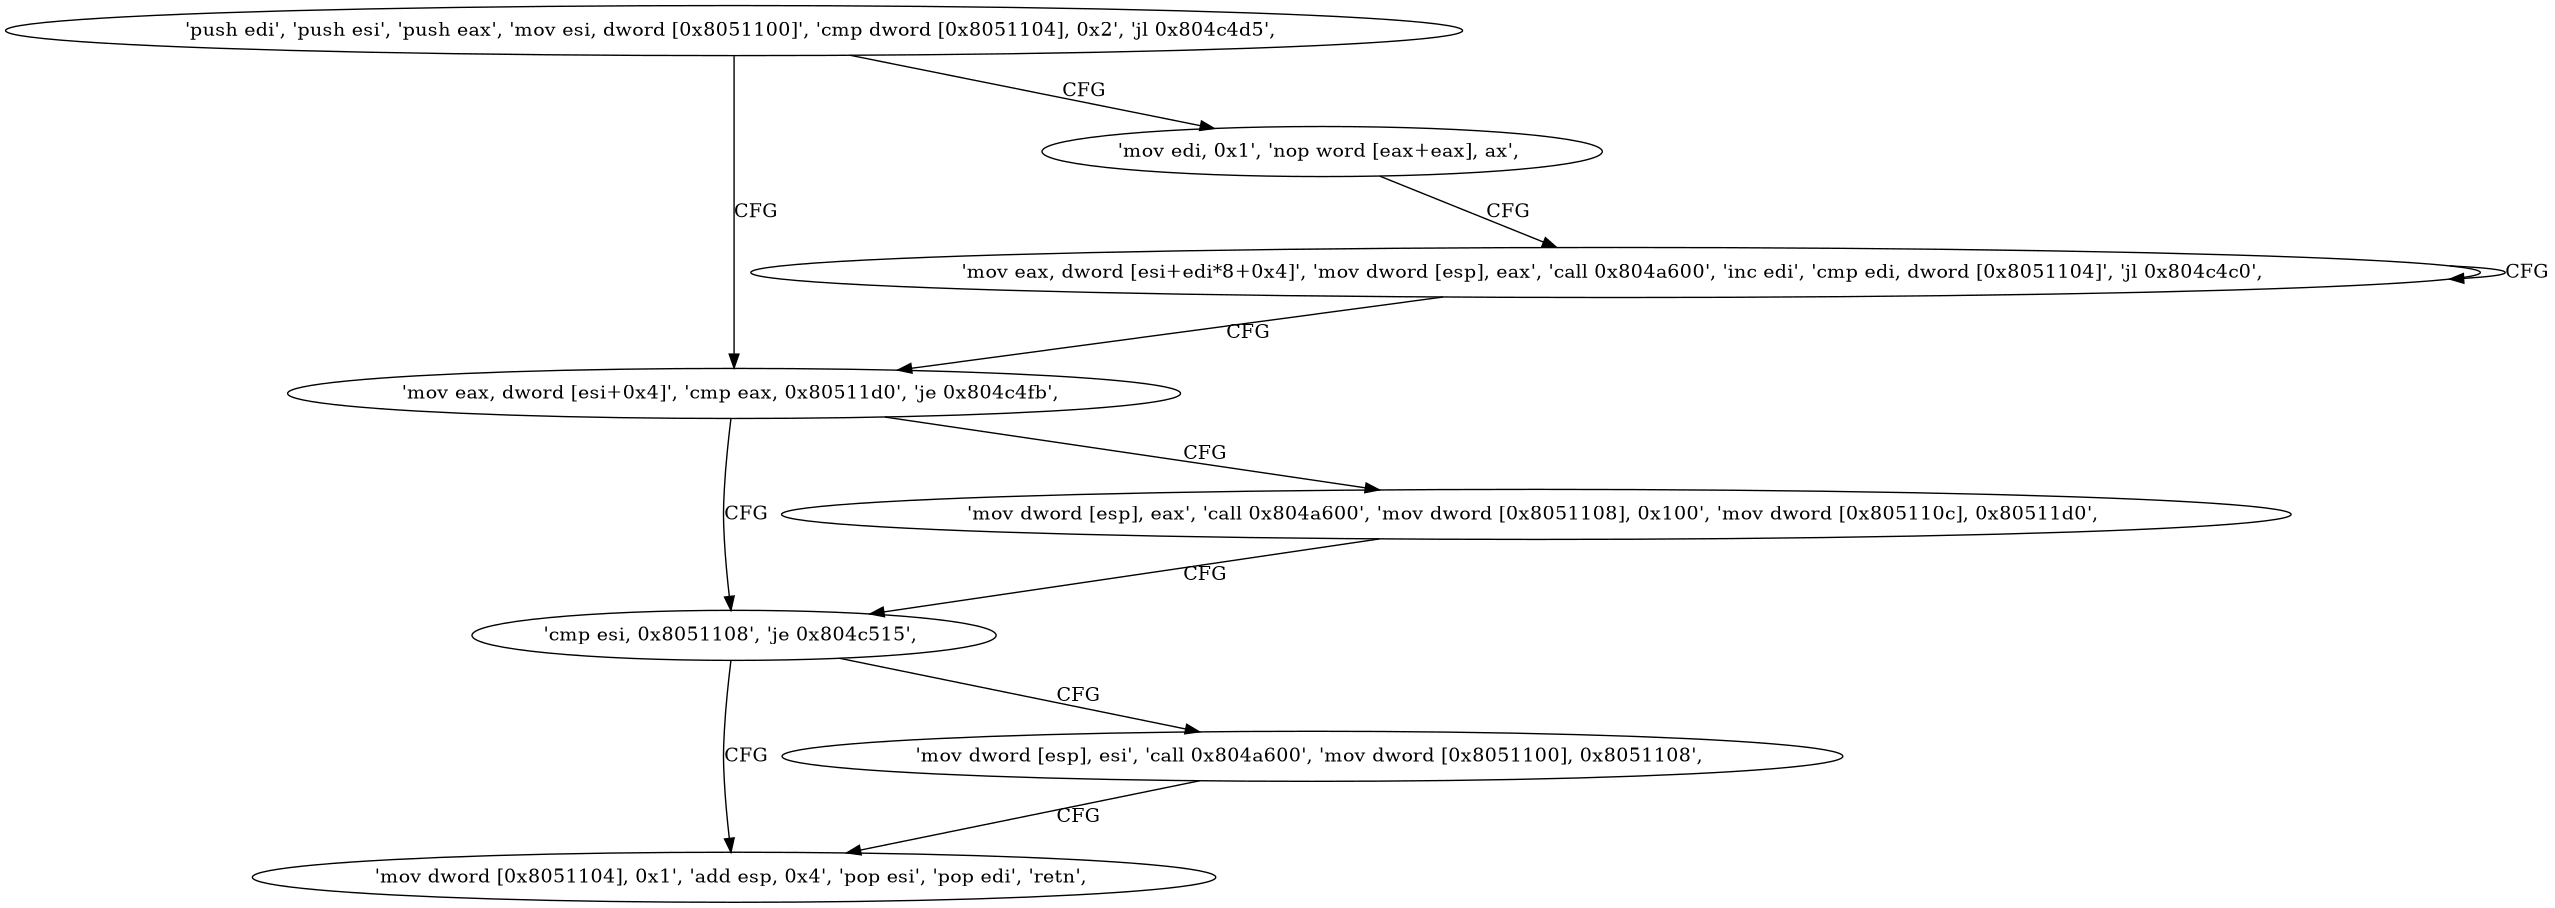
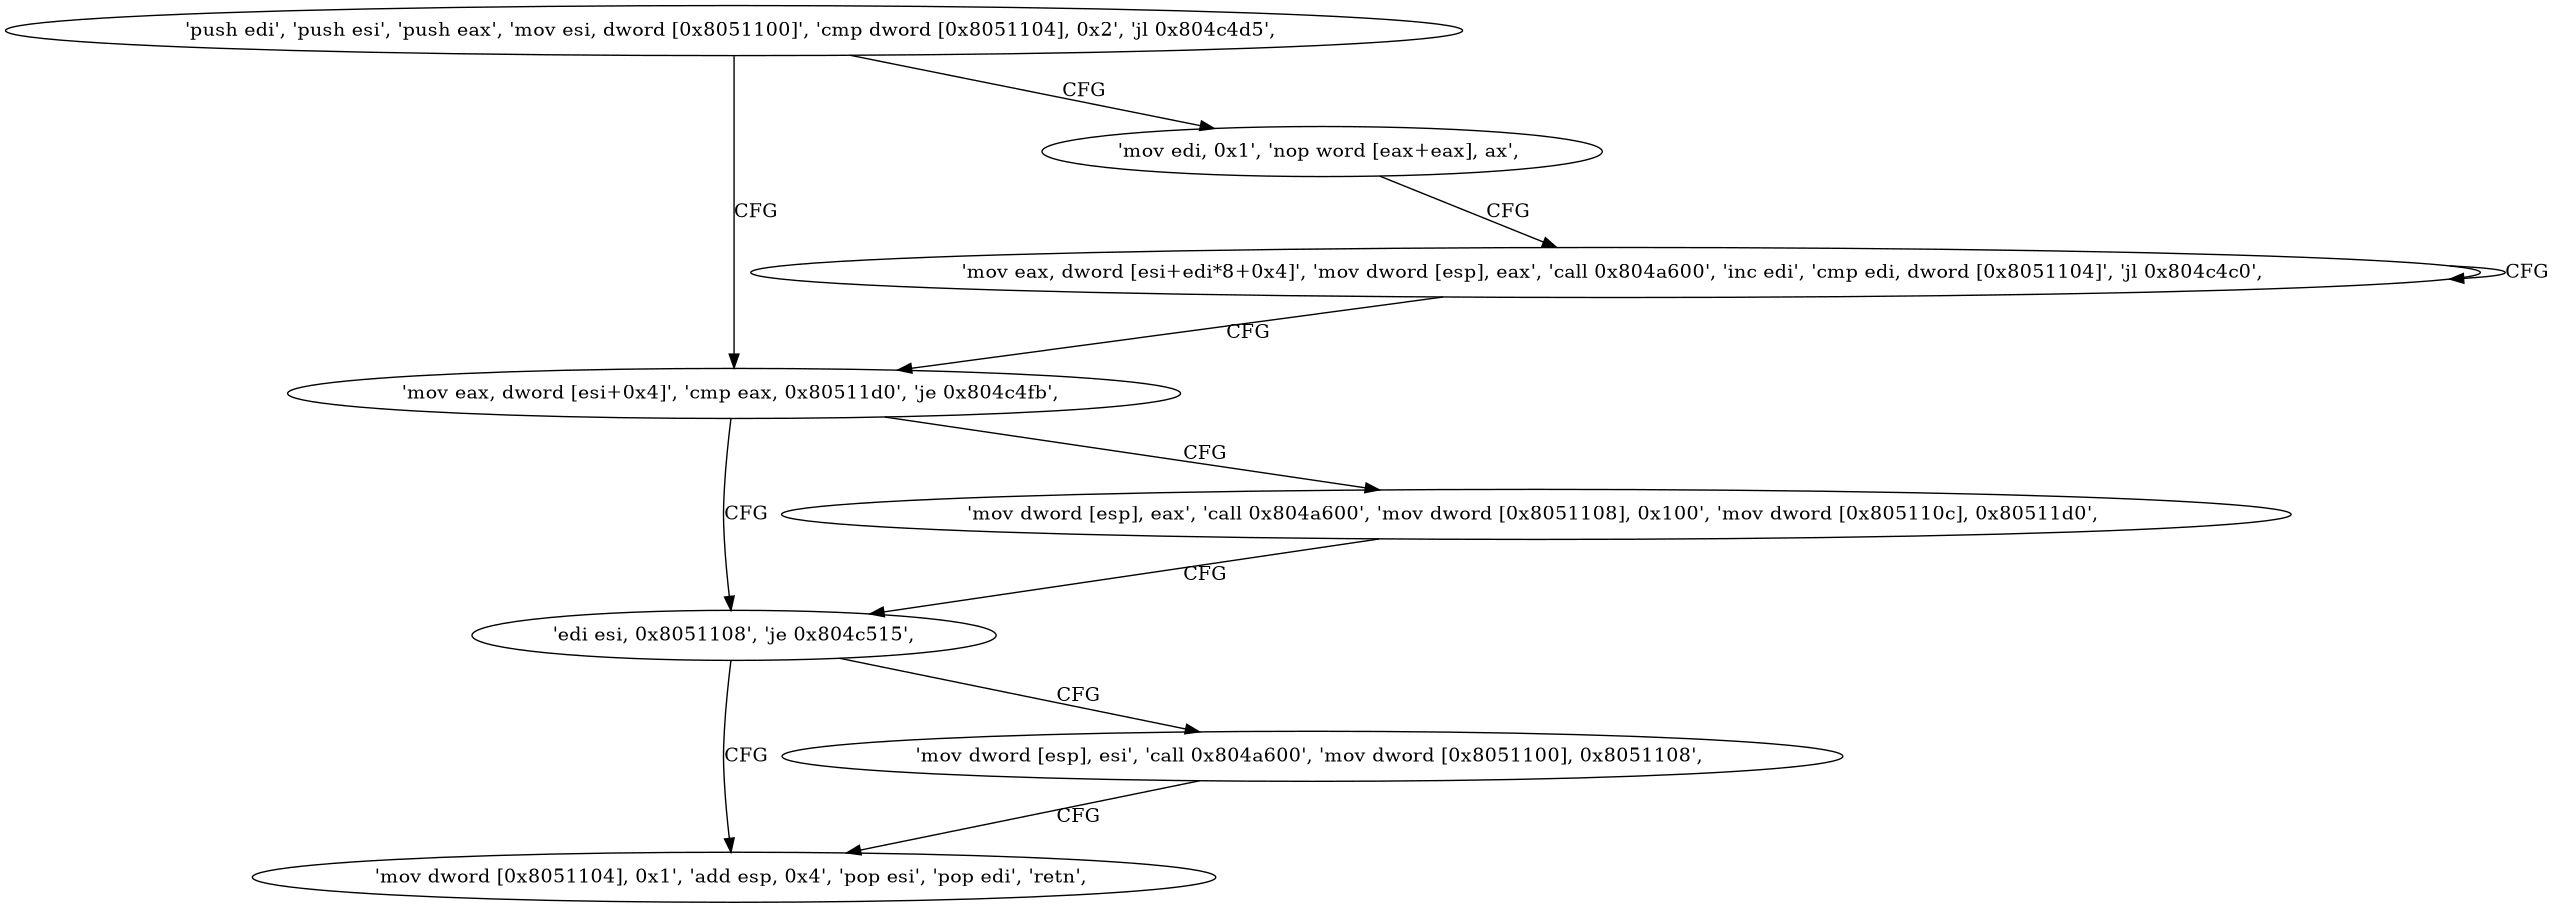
(734, 635) -> (734, 635)
